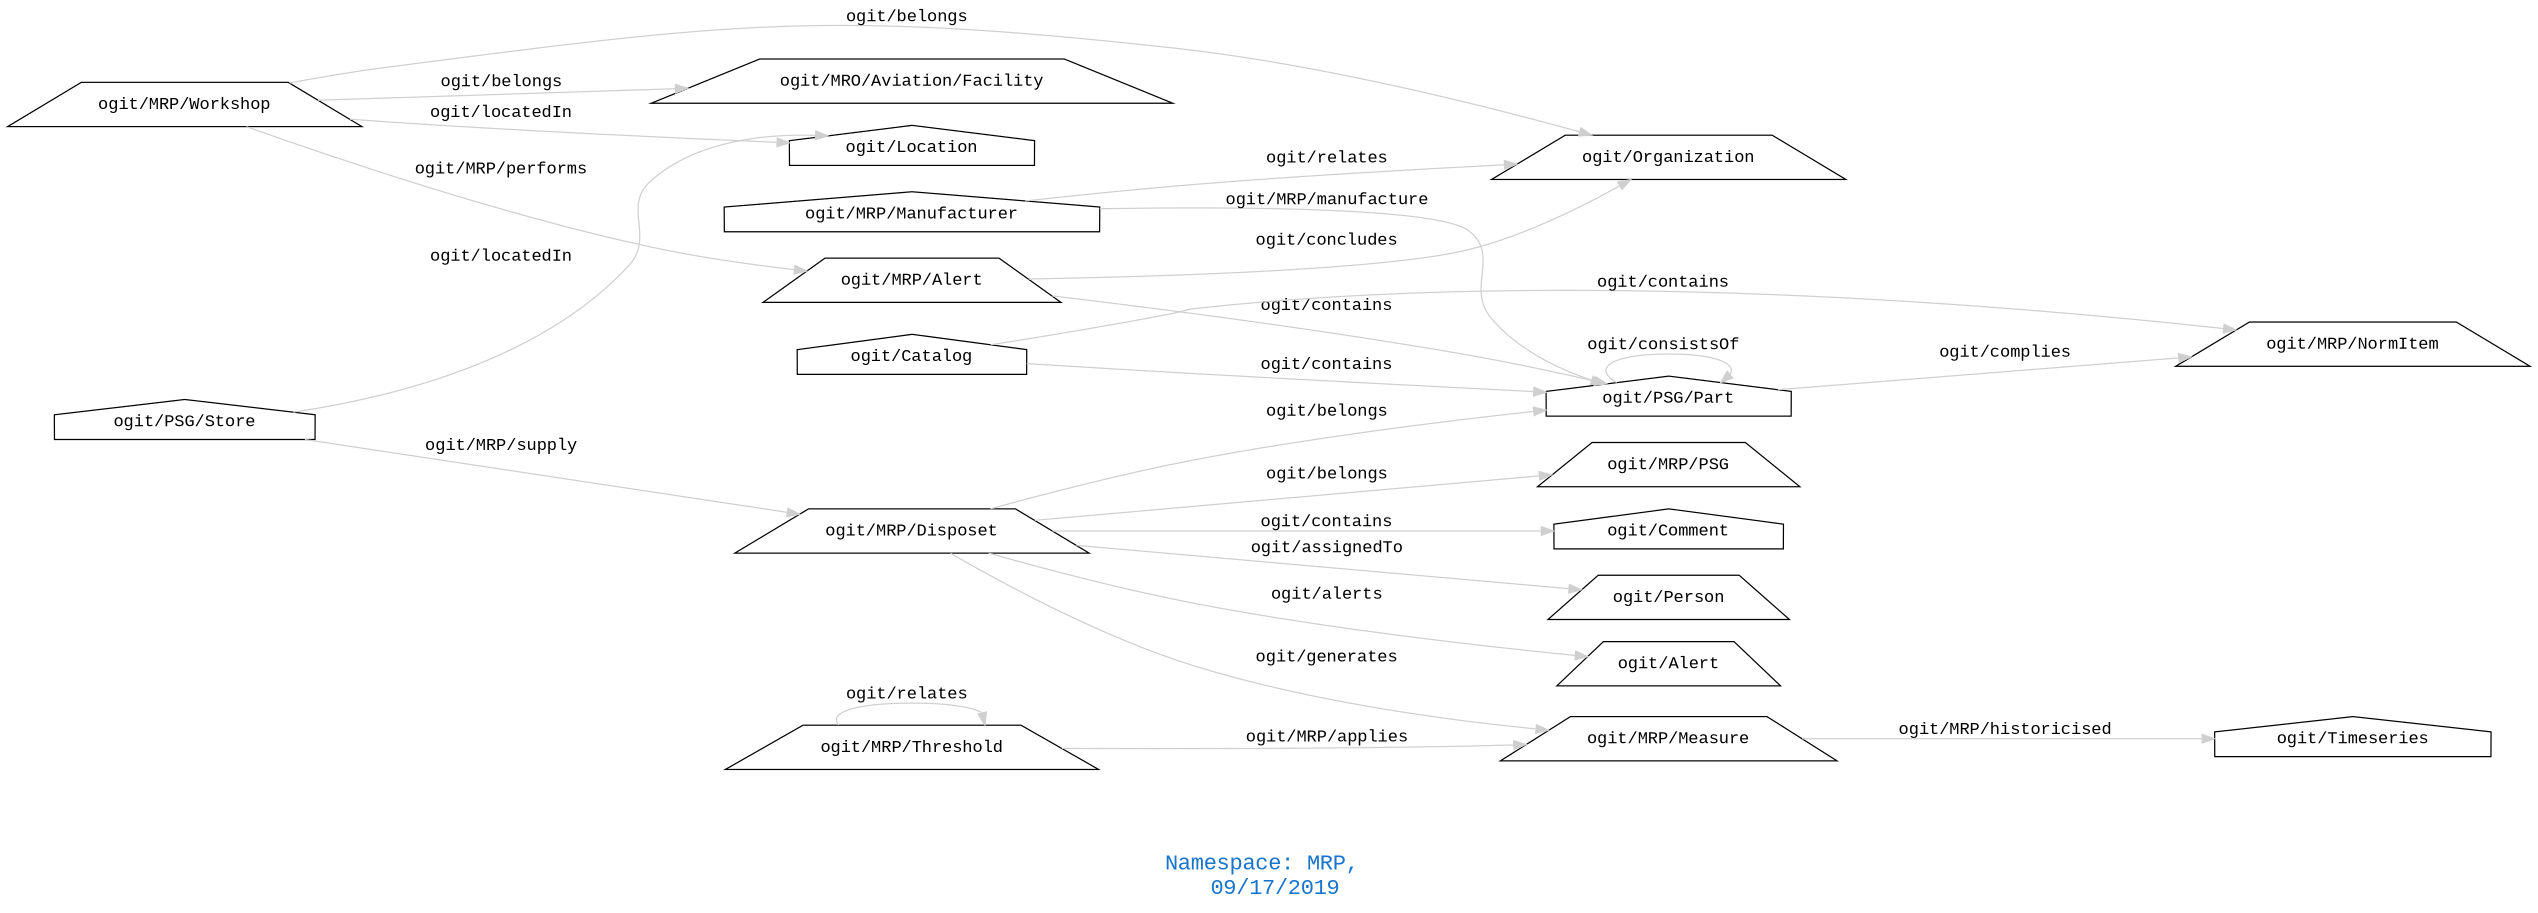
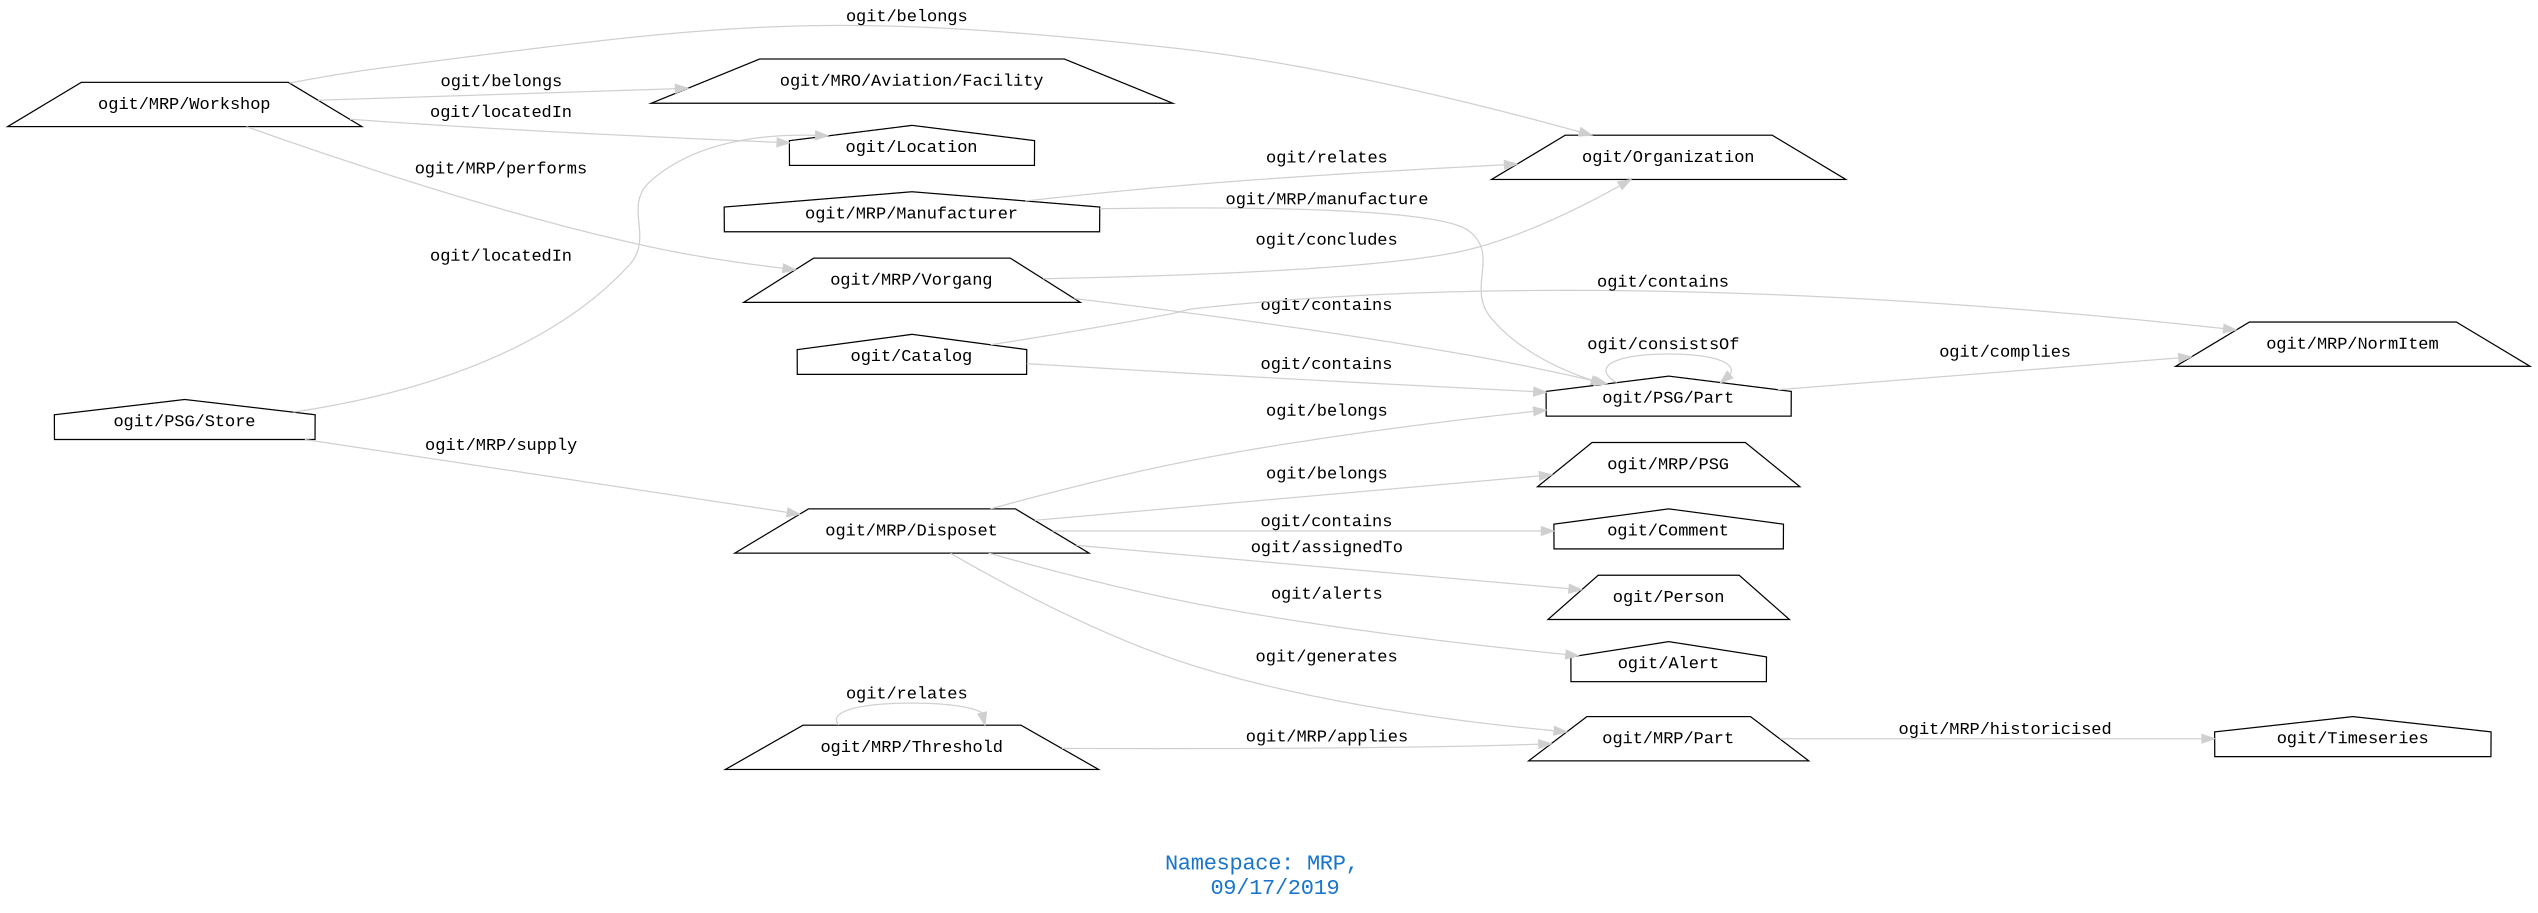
(912, 280) -> (912, 280)
(1669, 664) -> (1669, 664)
(1669, 739) -> (1669, 739)
